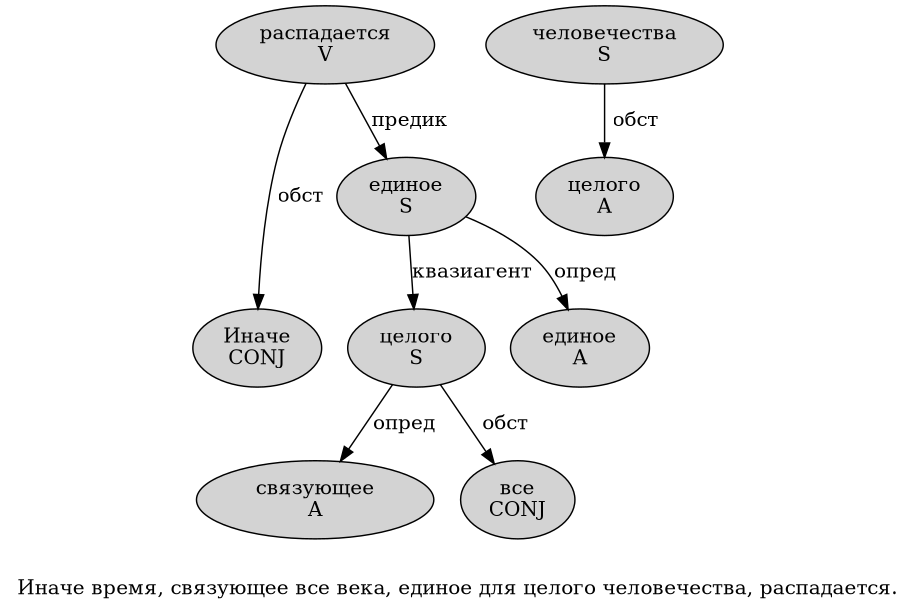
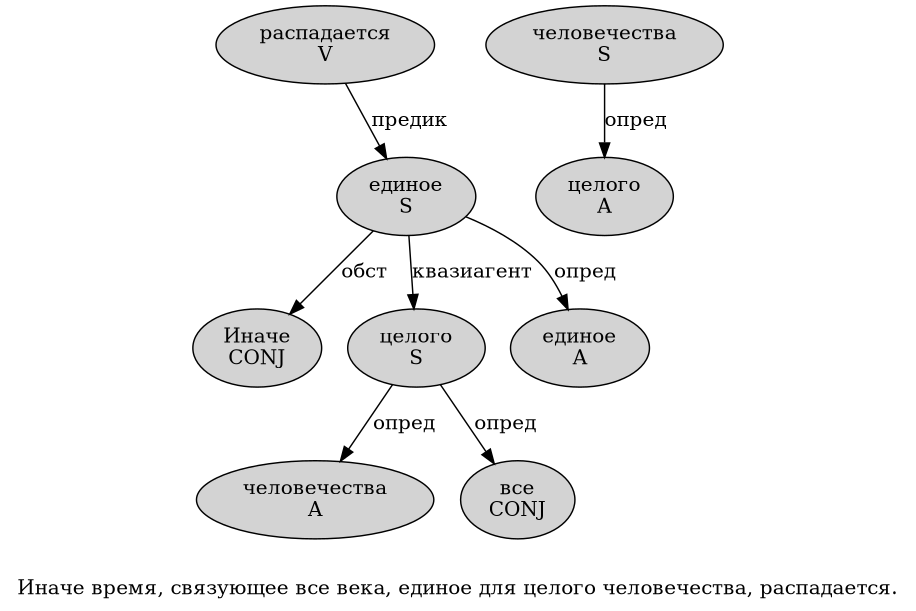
(636, 121) -> (636, 121)
(271, 186) -> (337, 267)
(505, 424) -> (505, 424)
(315, 500) -> (315, 500)
